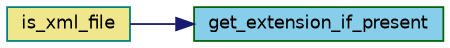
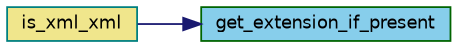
(69, 24) -> (72, 24)
